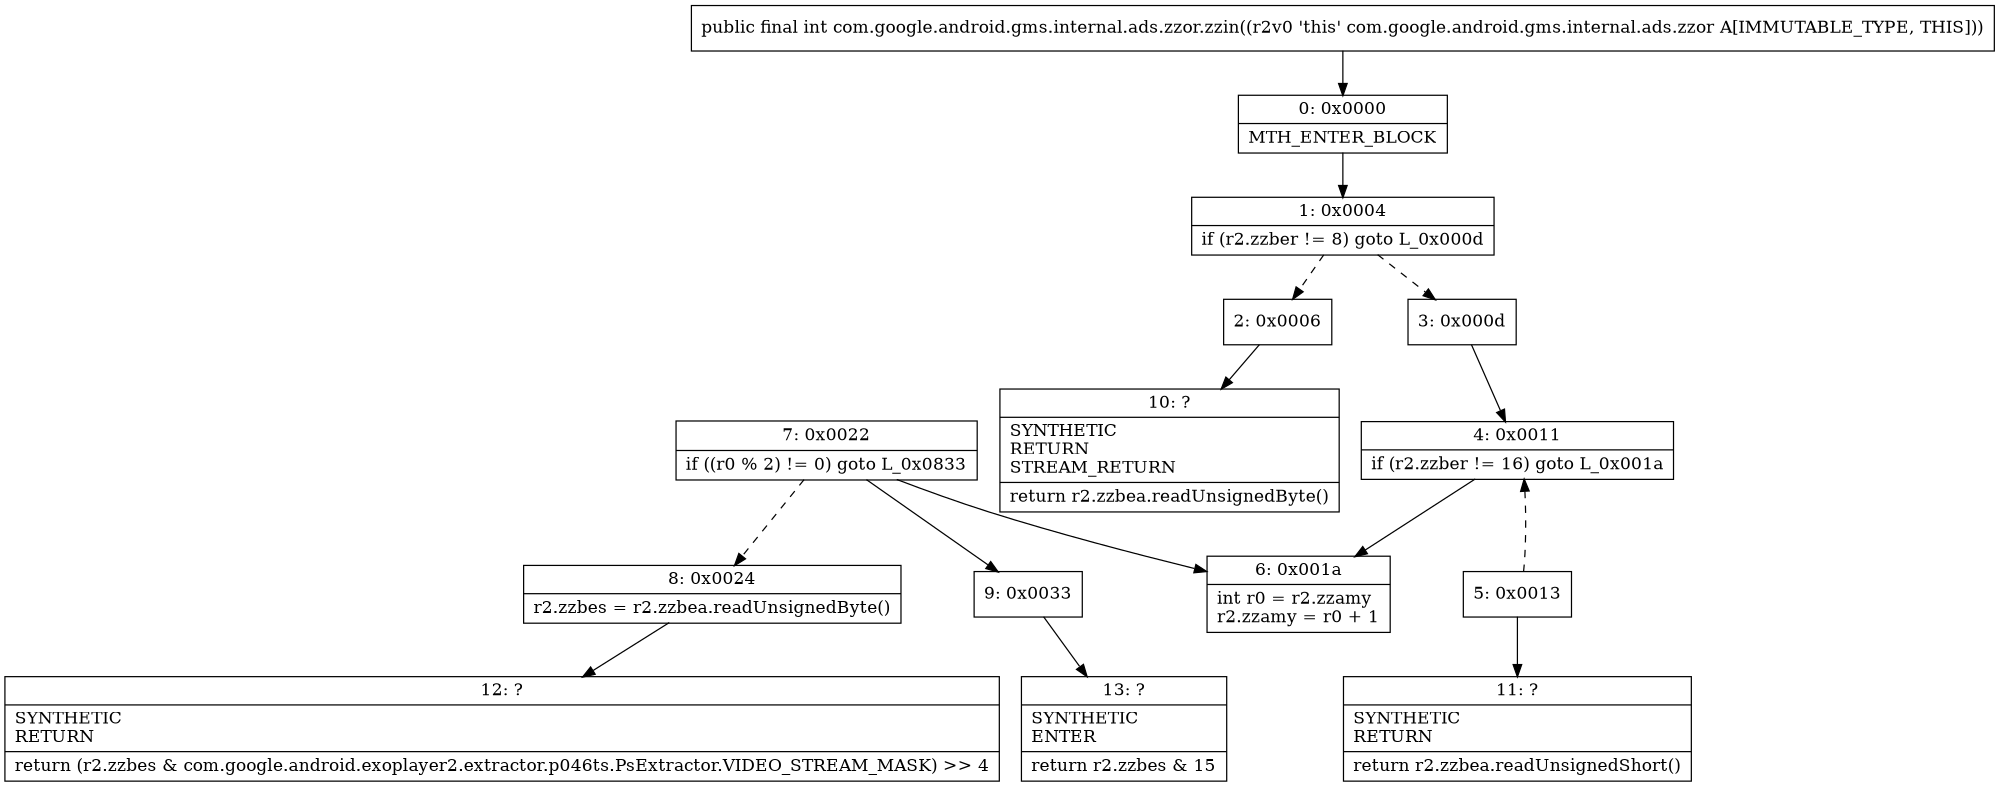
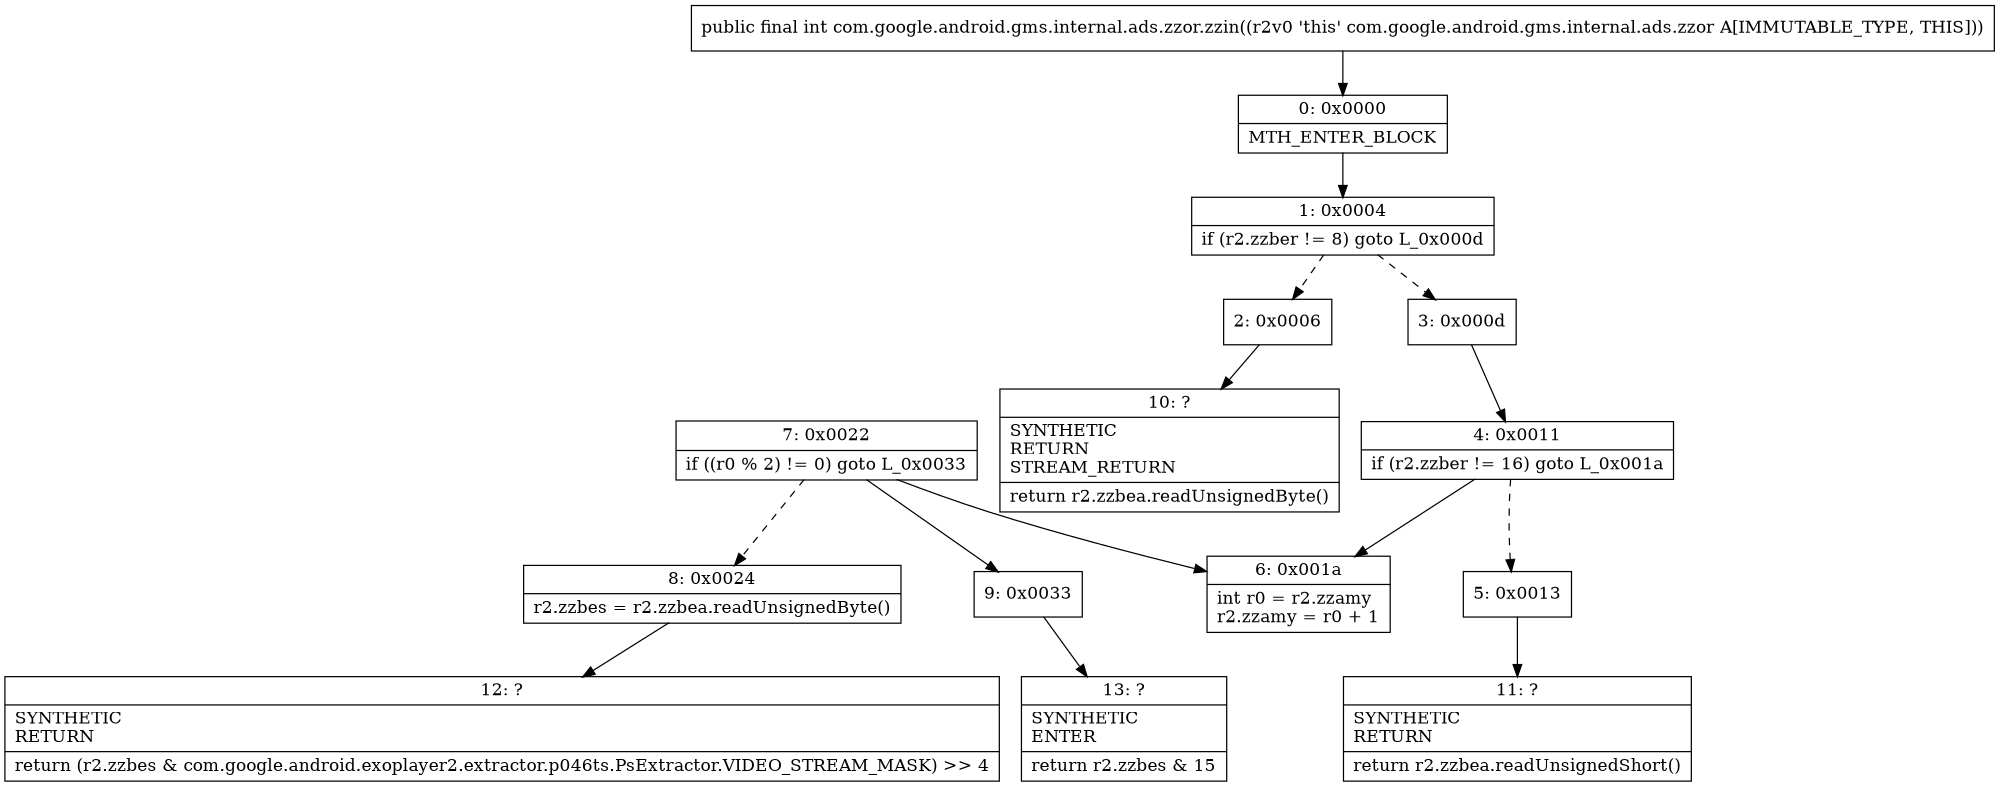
(827, 465) -> (827, 465)
(1526, 532) -> (1509, 519)
